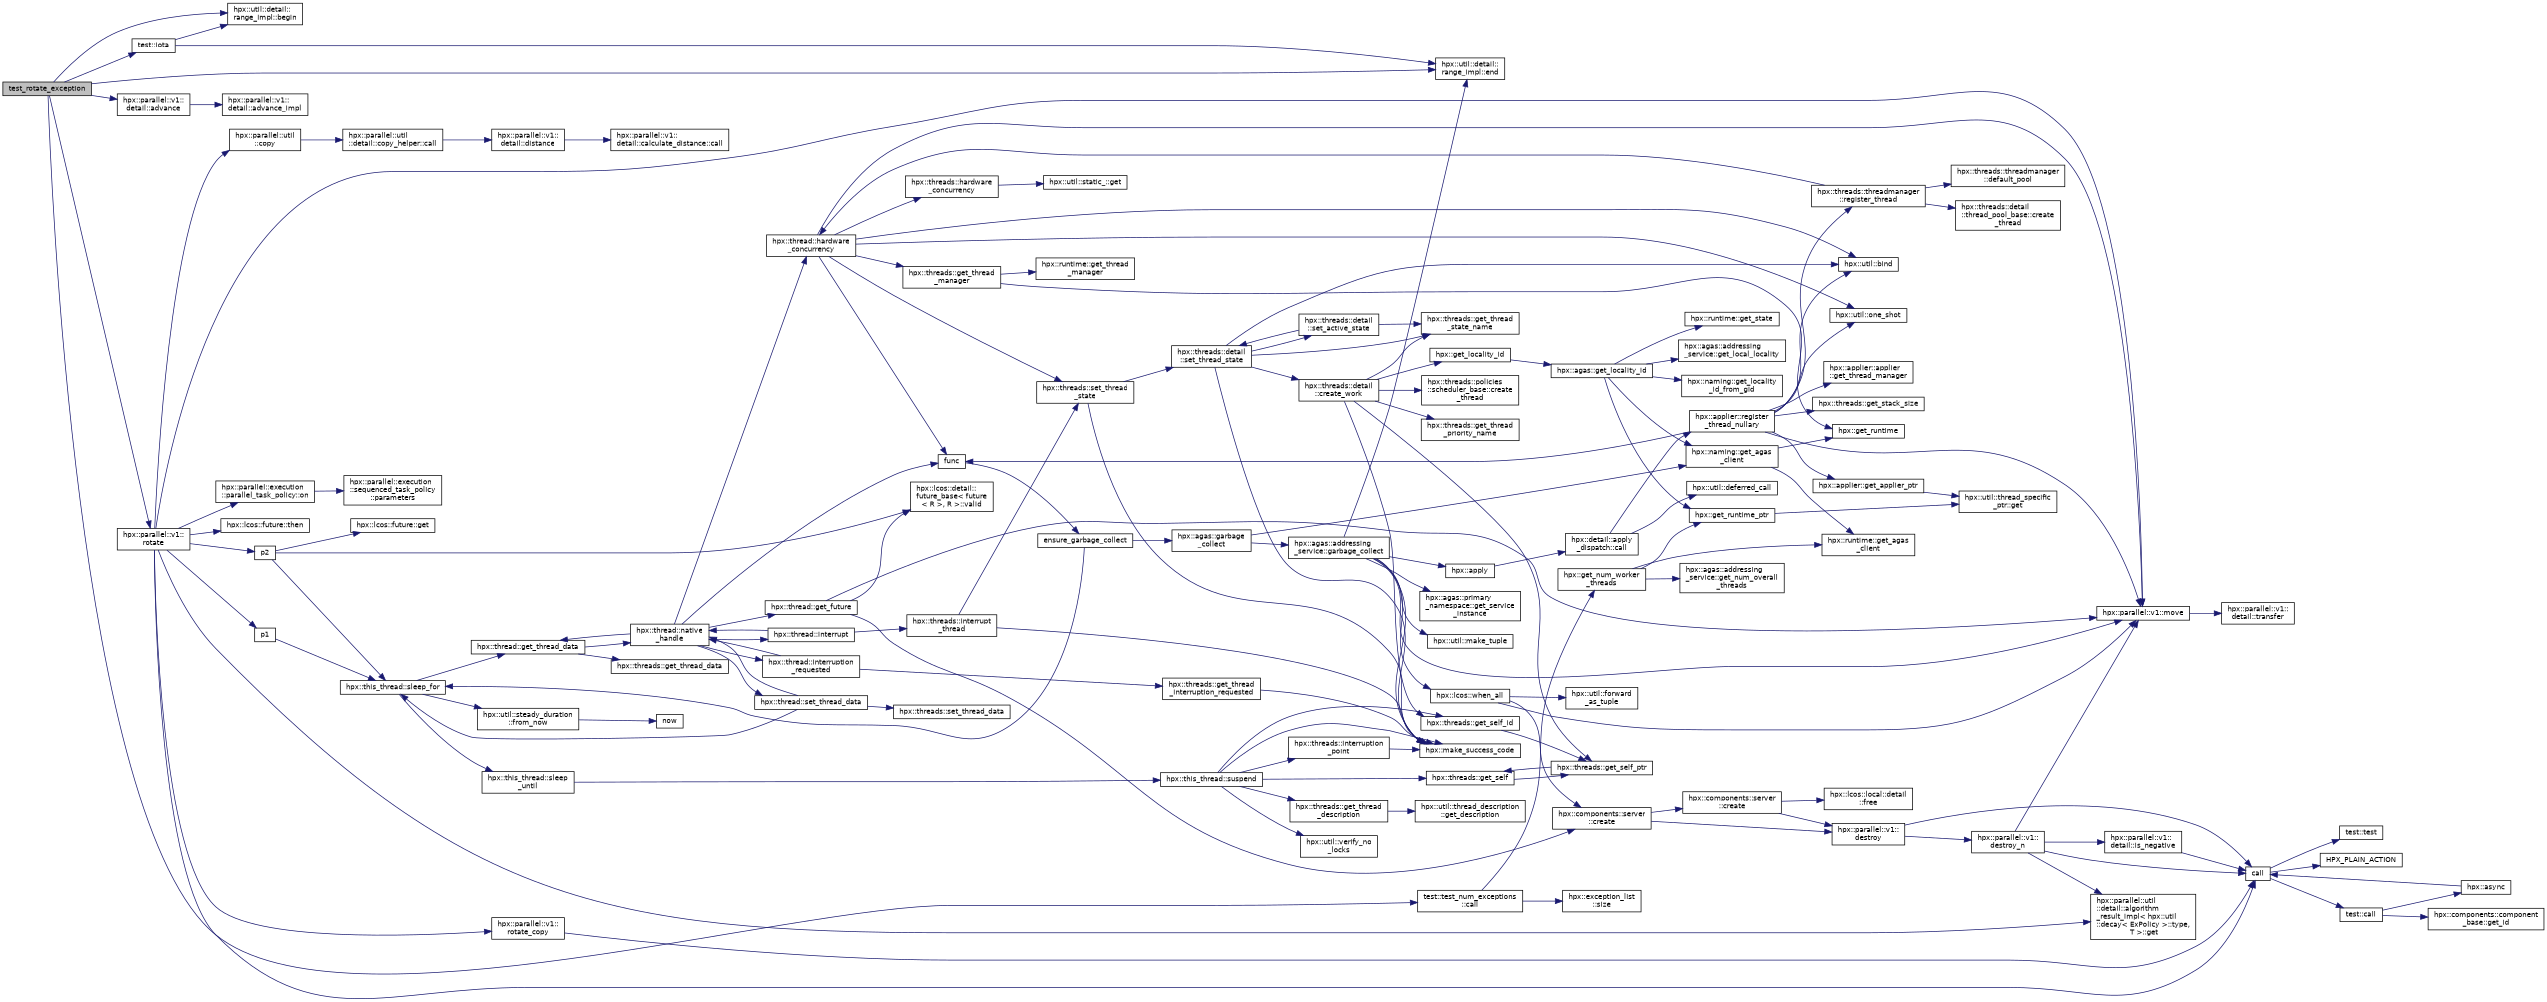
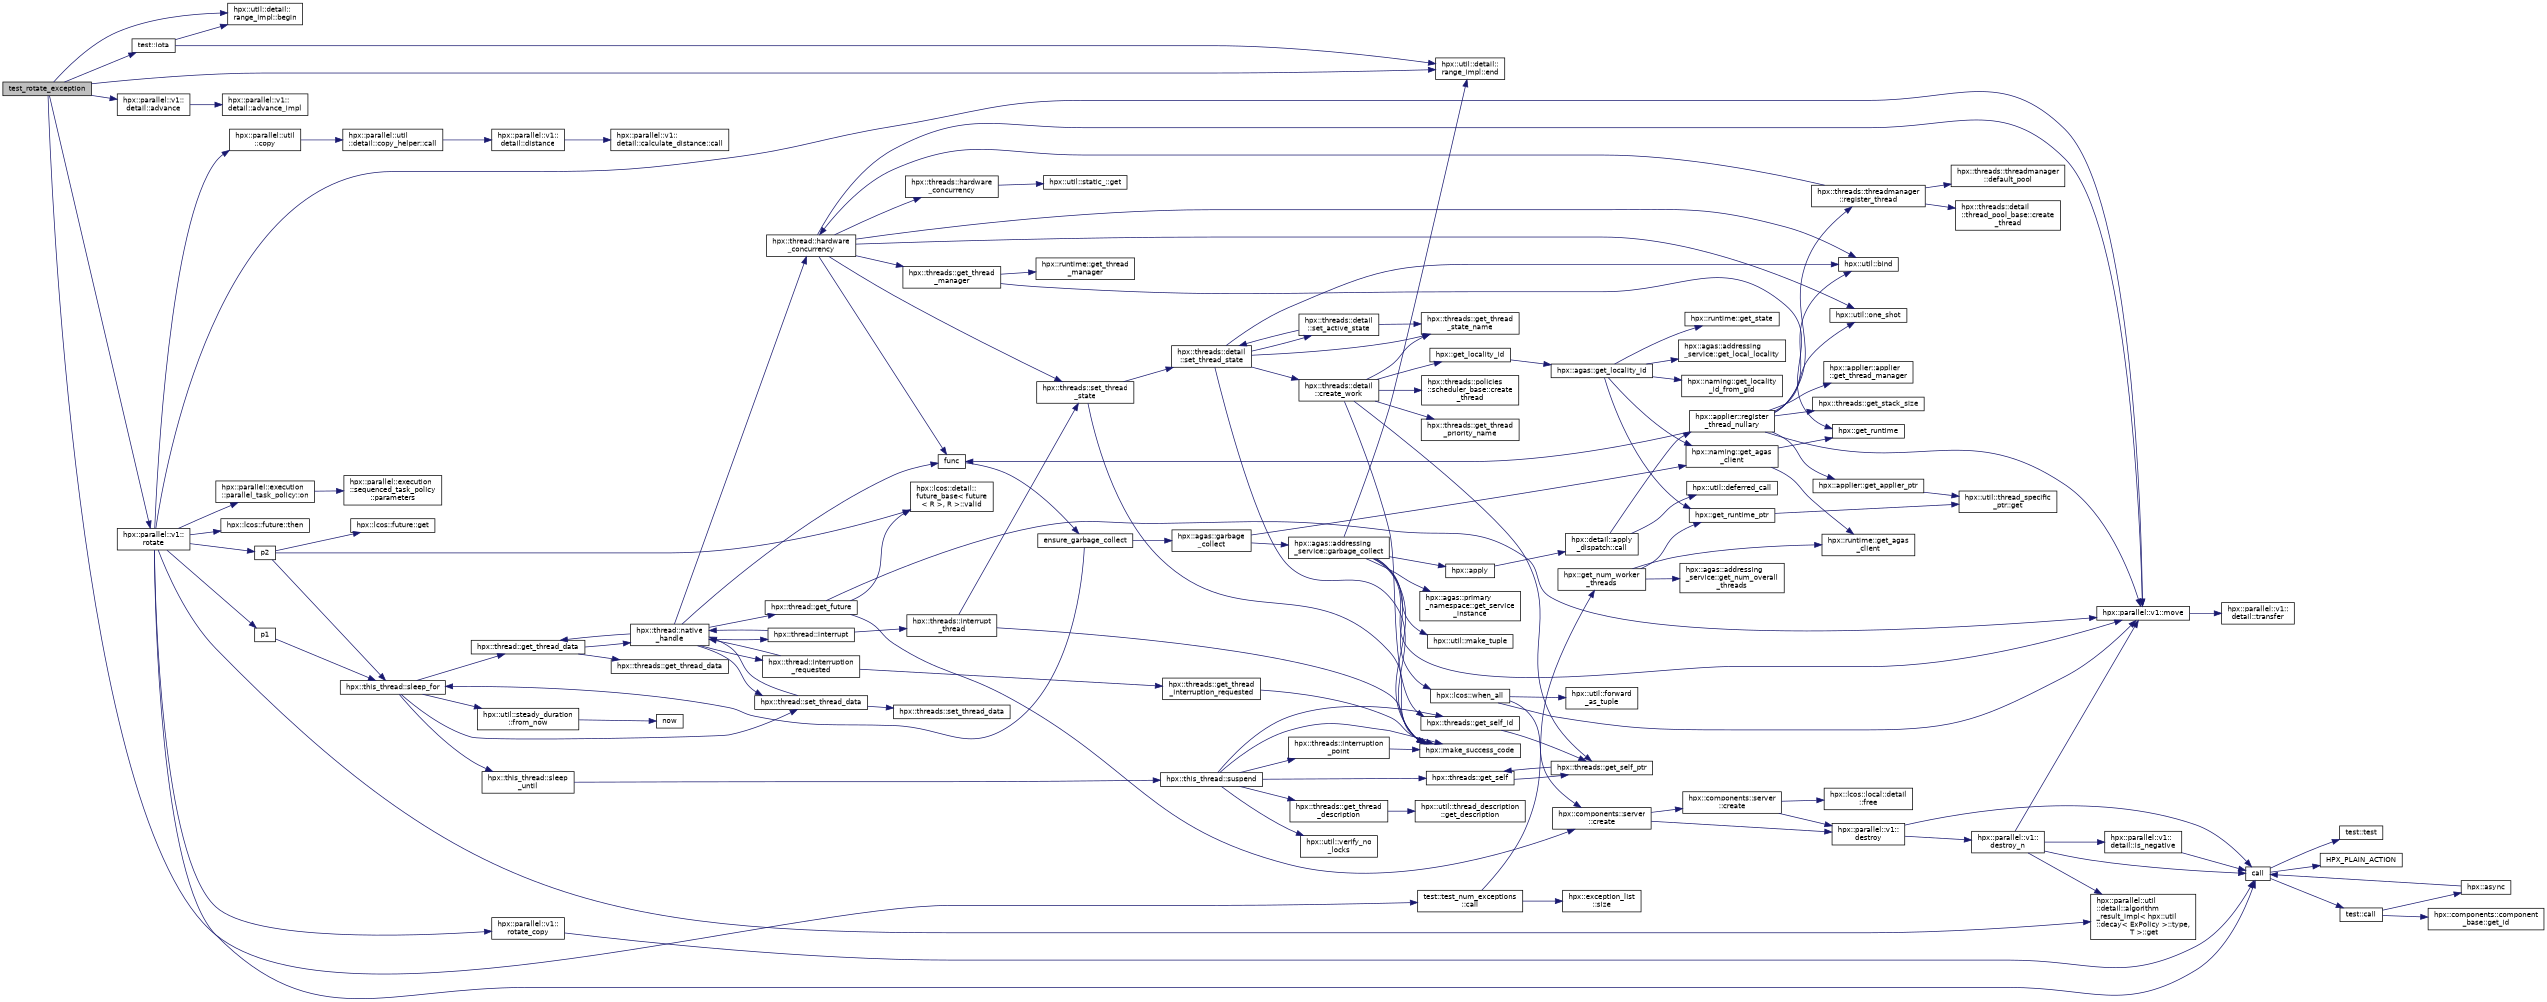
(599, 739) -> (592, 739)
